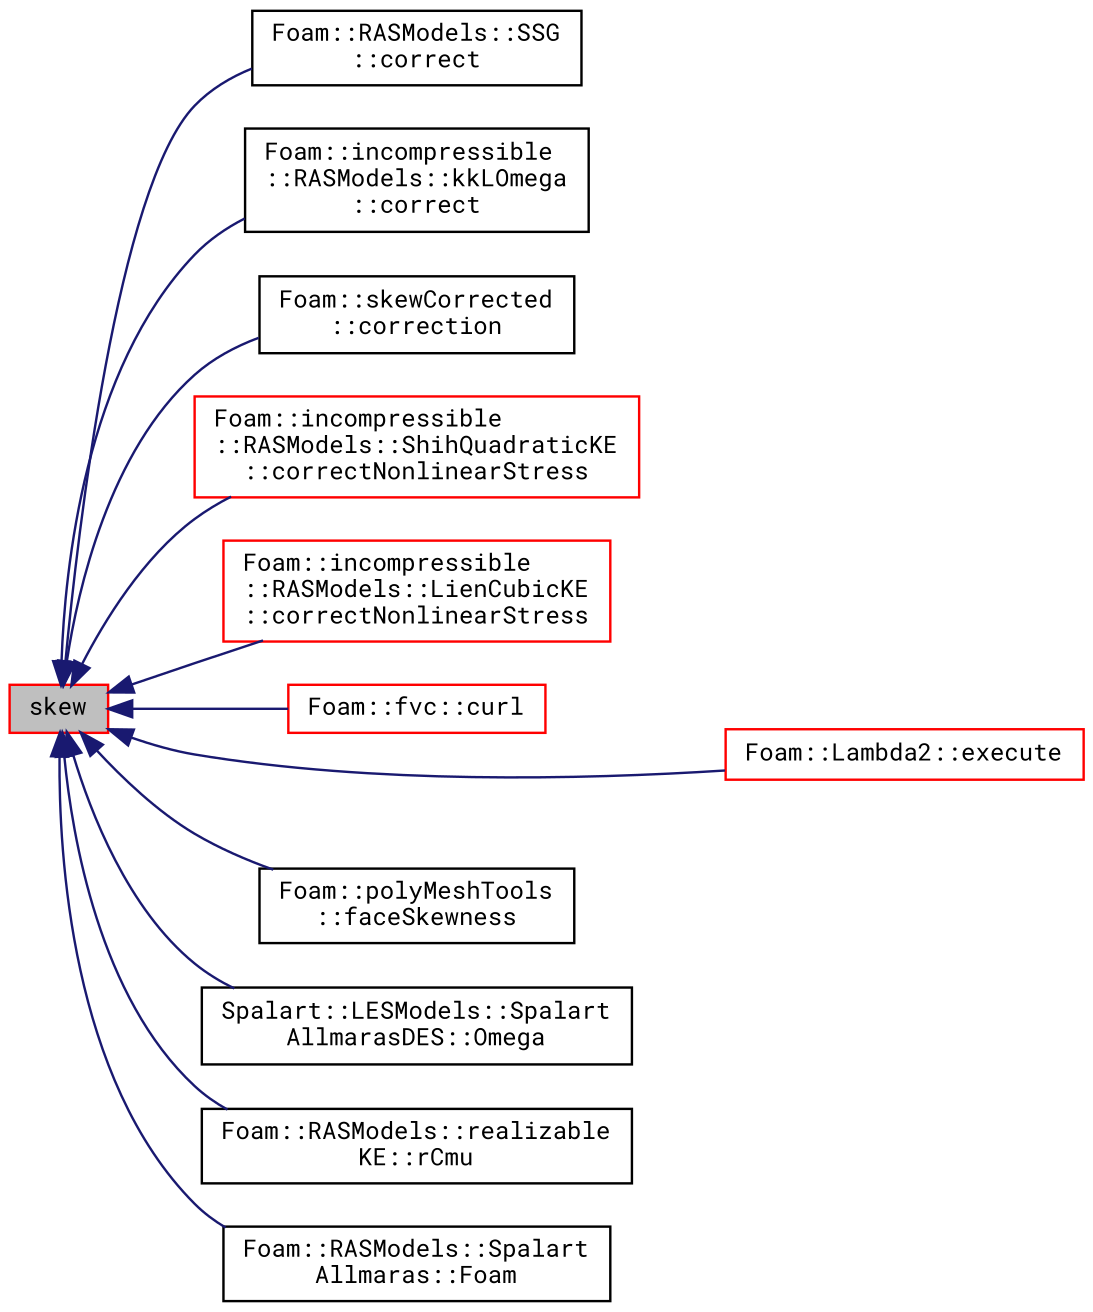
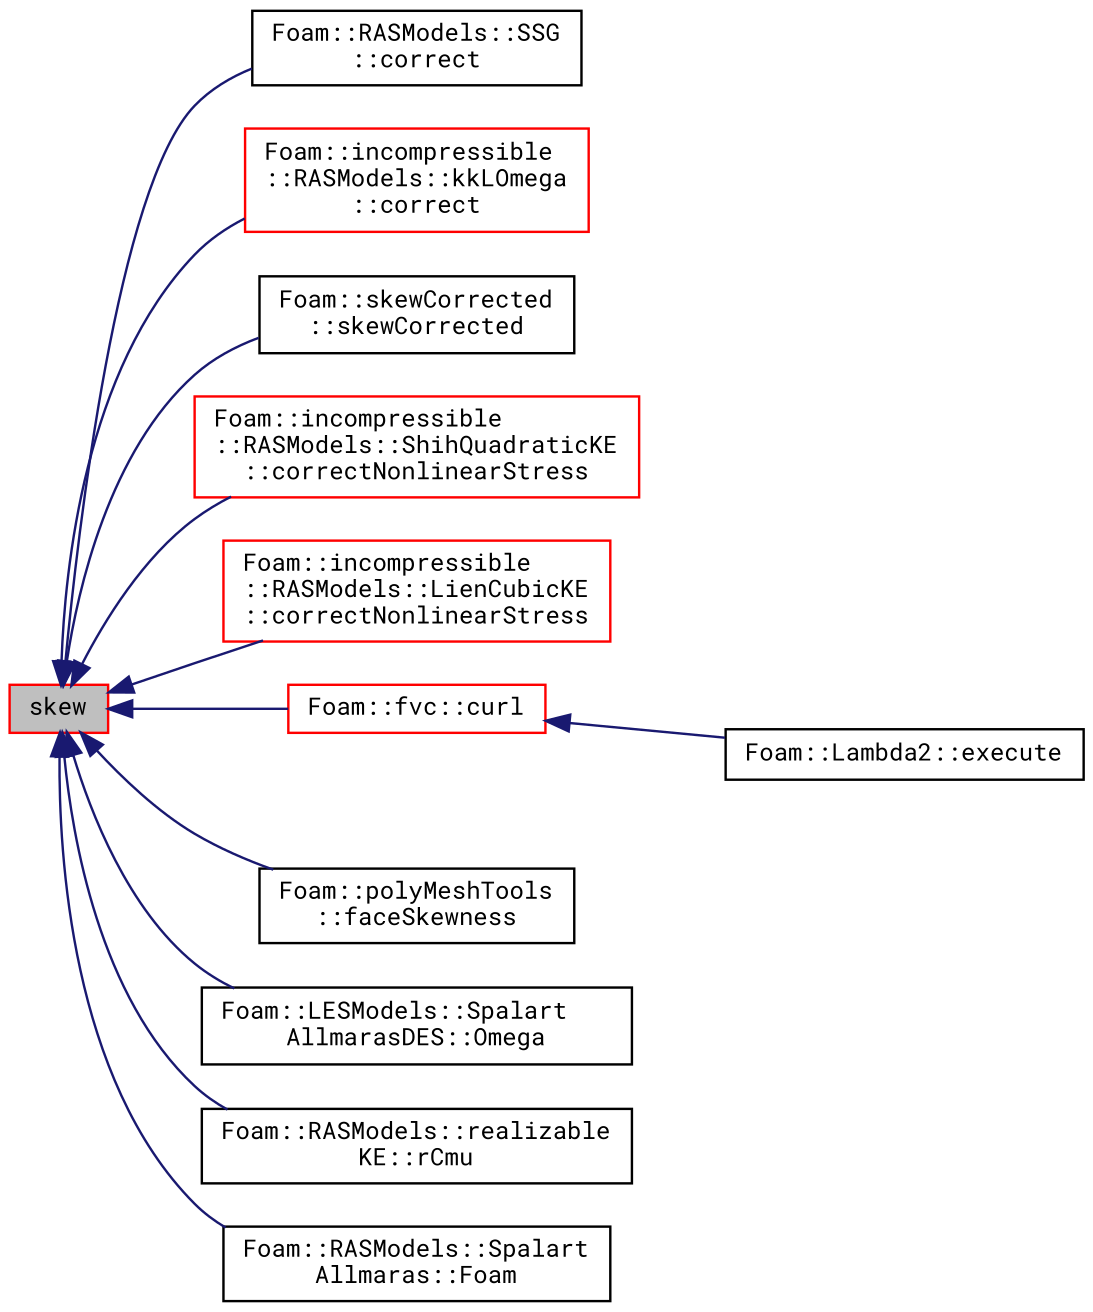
(417, 180) -> (417, 180)
(417, 315) -> (417, 315)
(905, 754) -> (905, 754)
(427, 776) -> (647, 730)
(417, 1026) -> (417, 1026)
